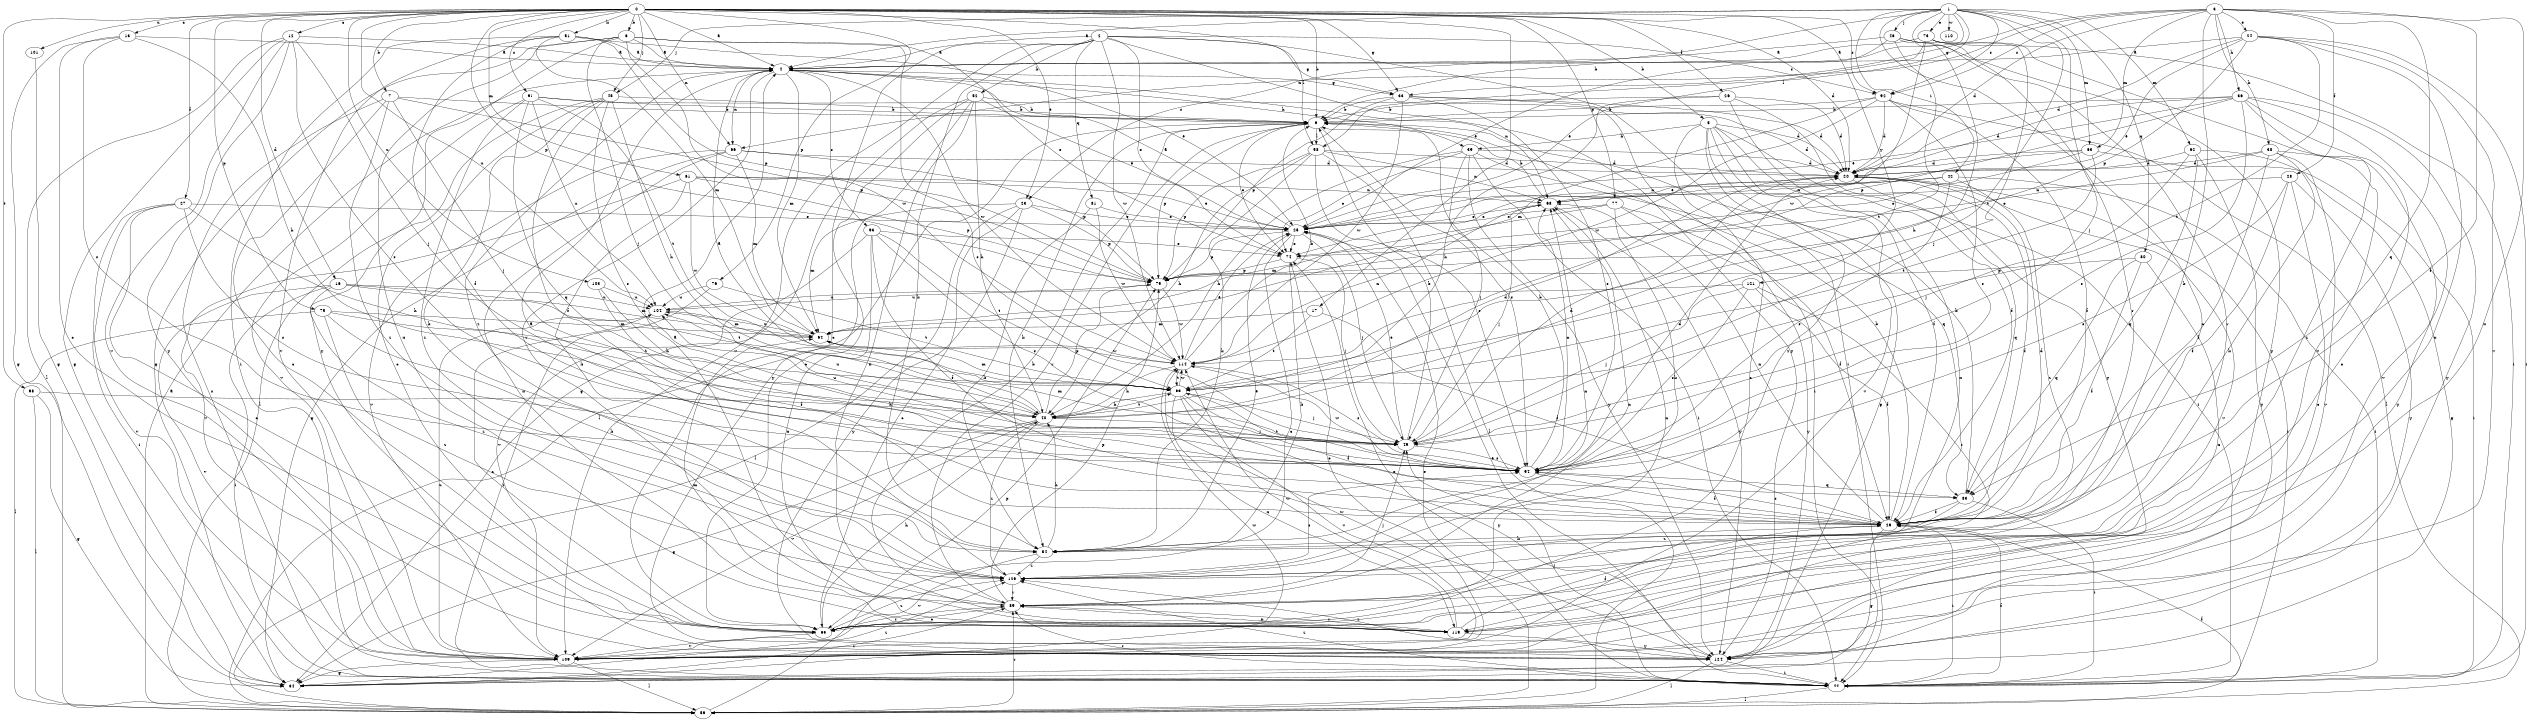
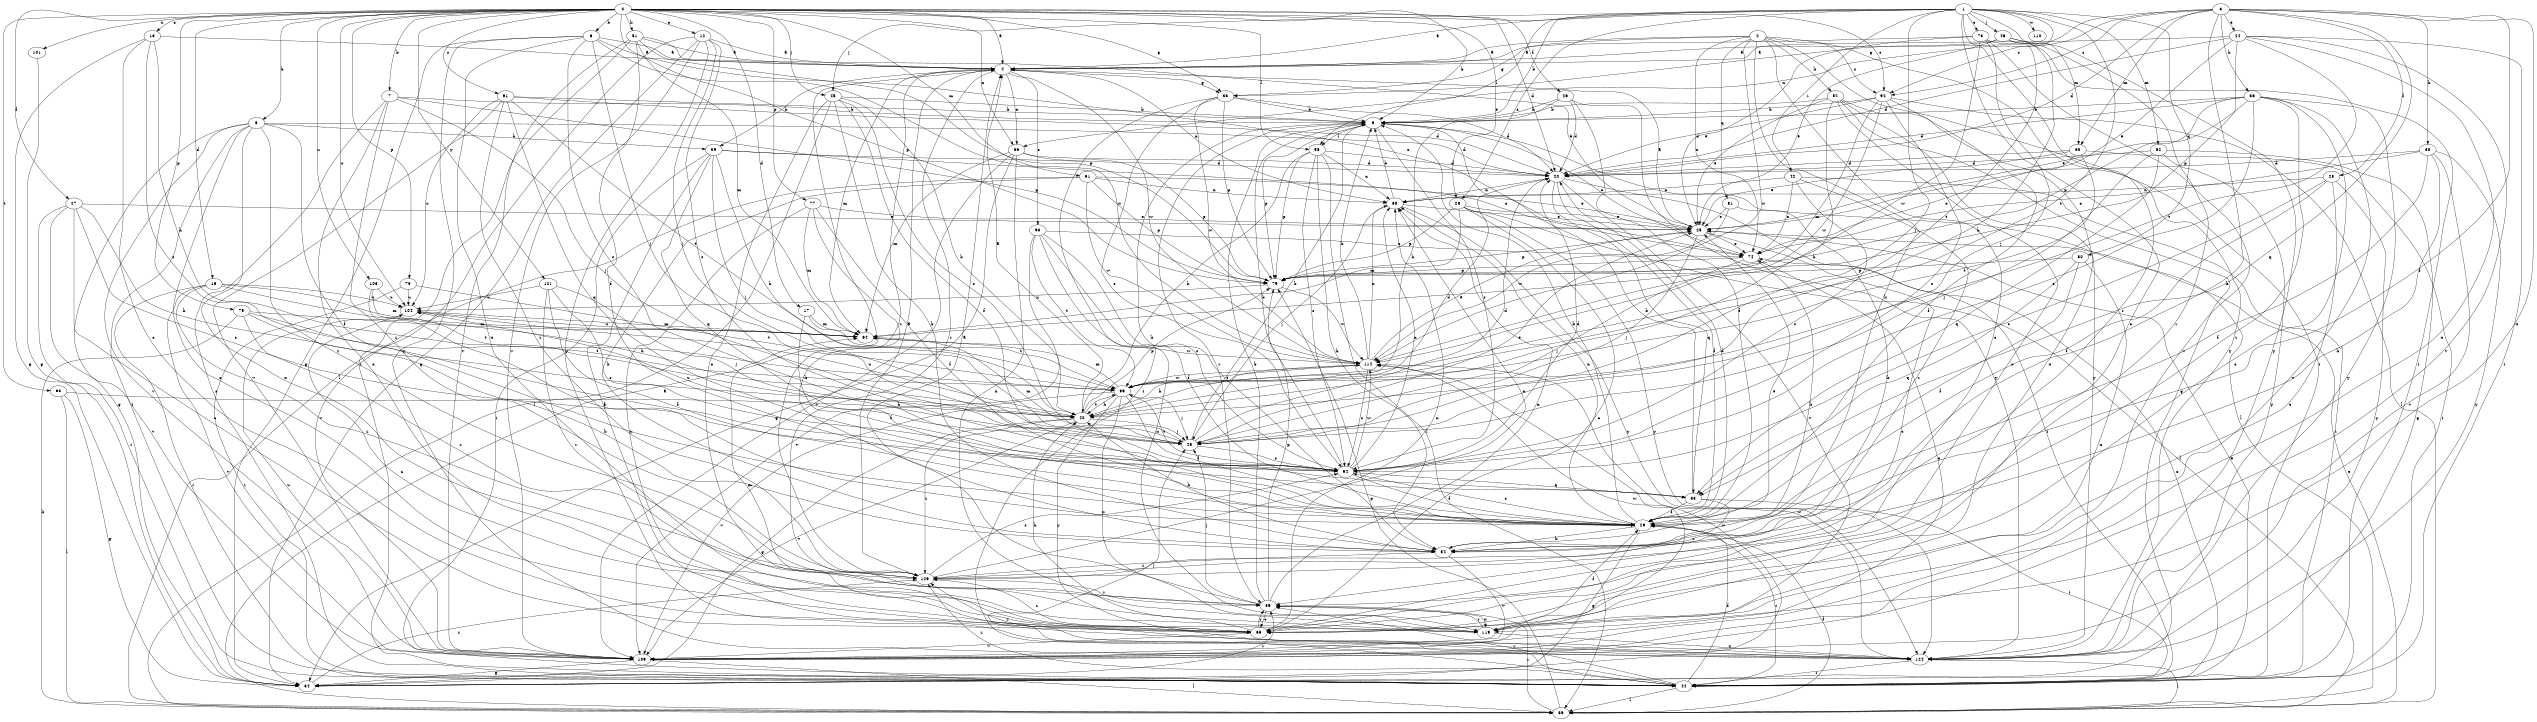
(781, 279) -> none
(16, 512) -> (43, 512)
